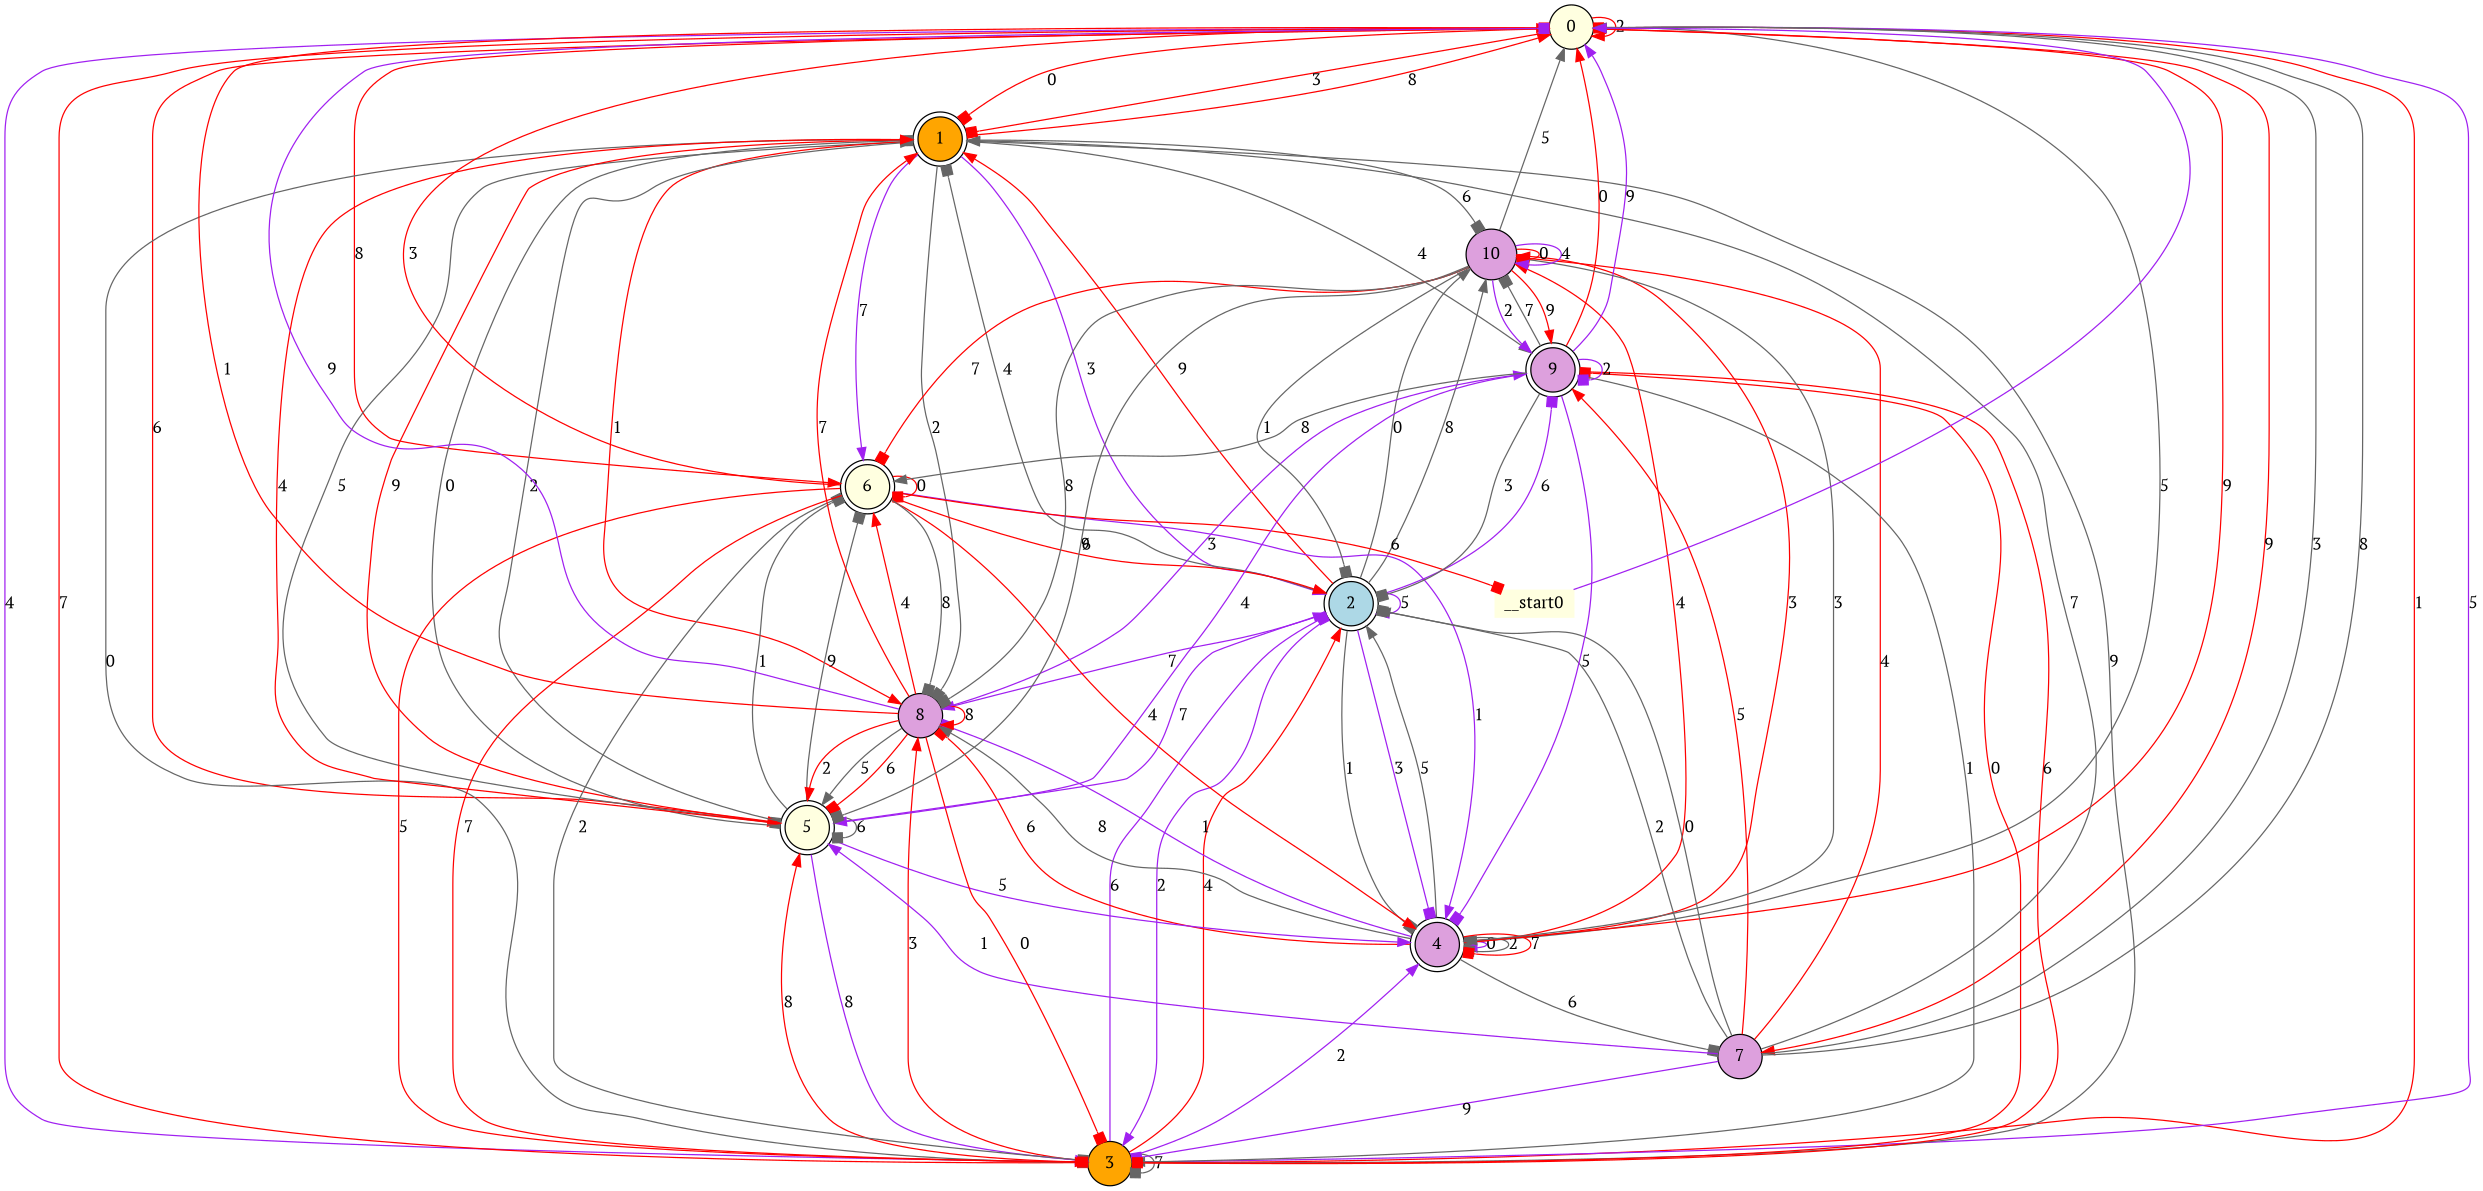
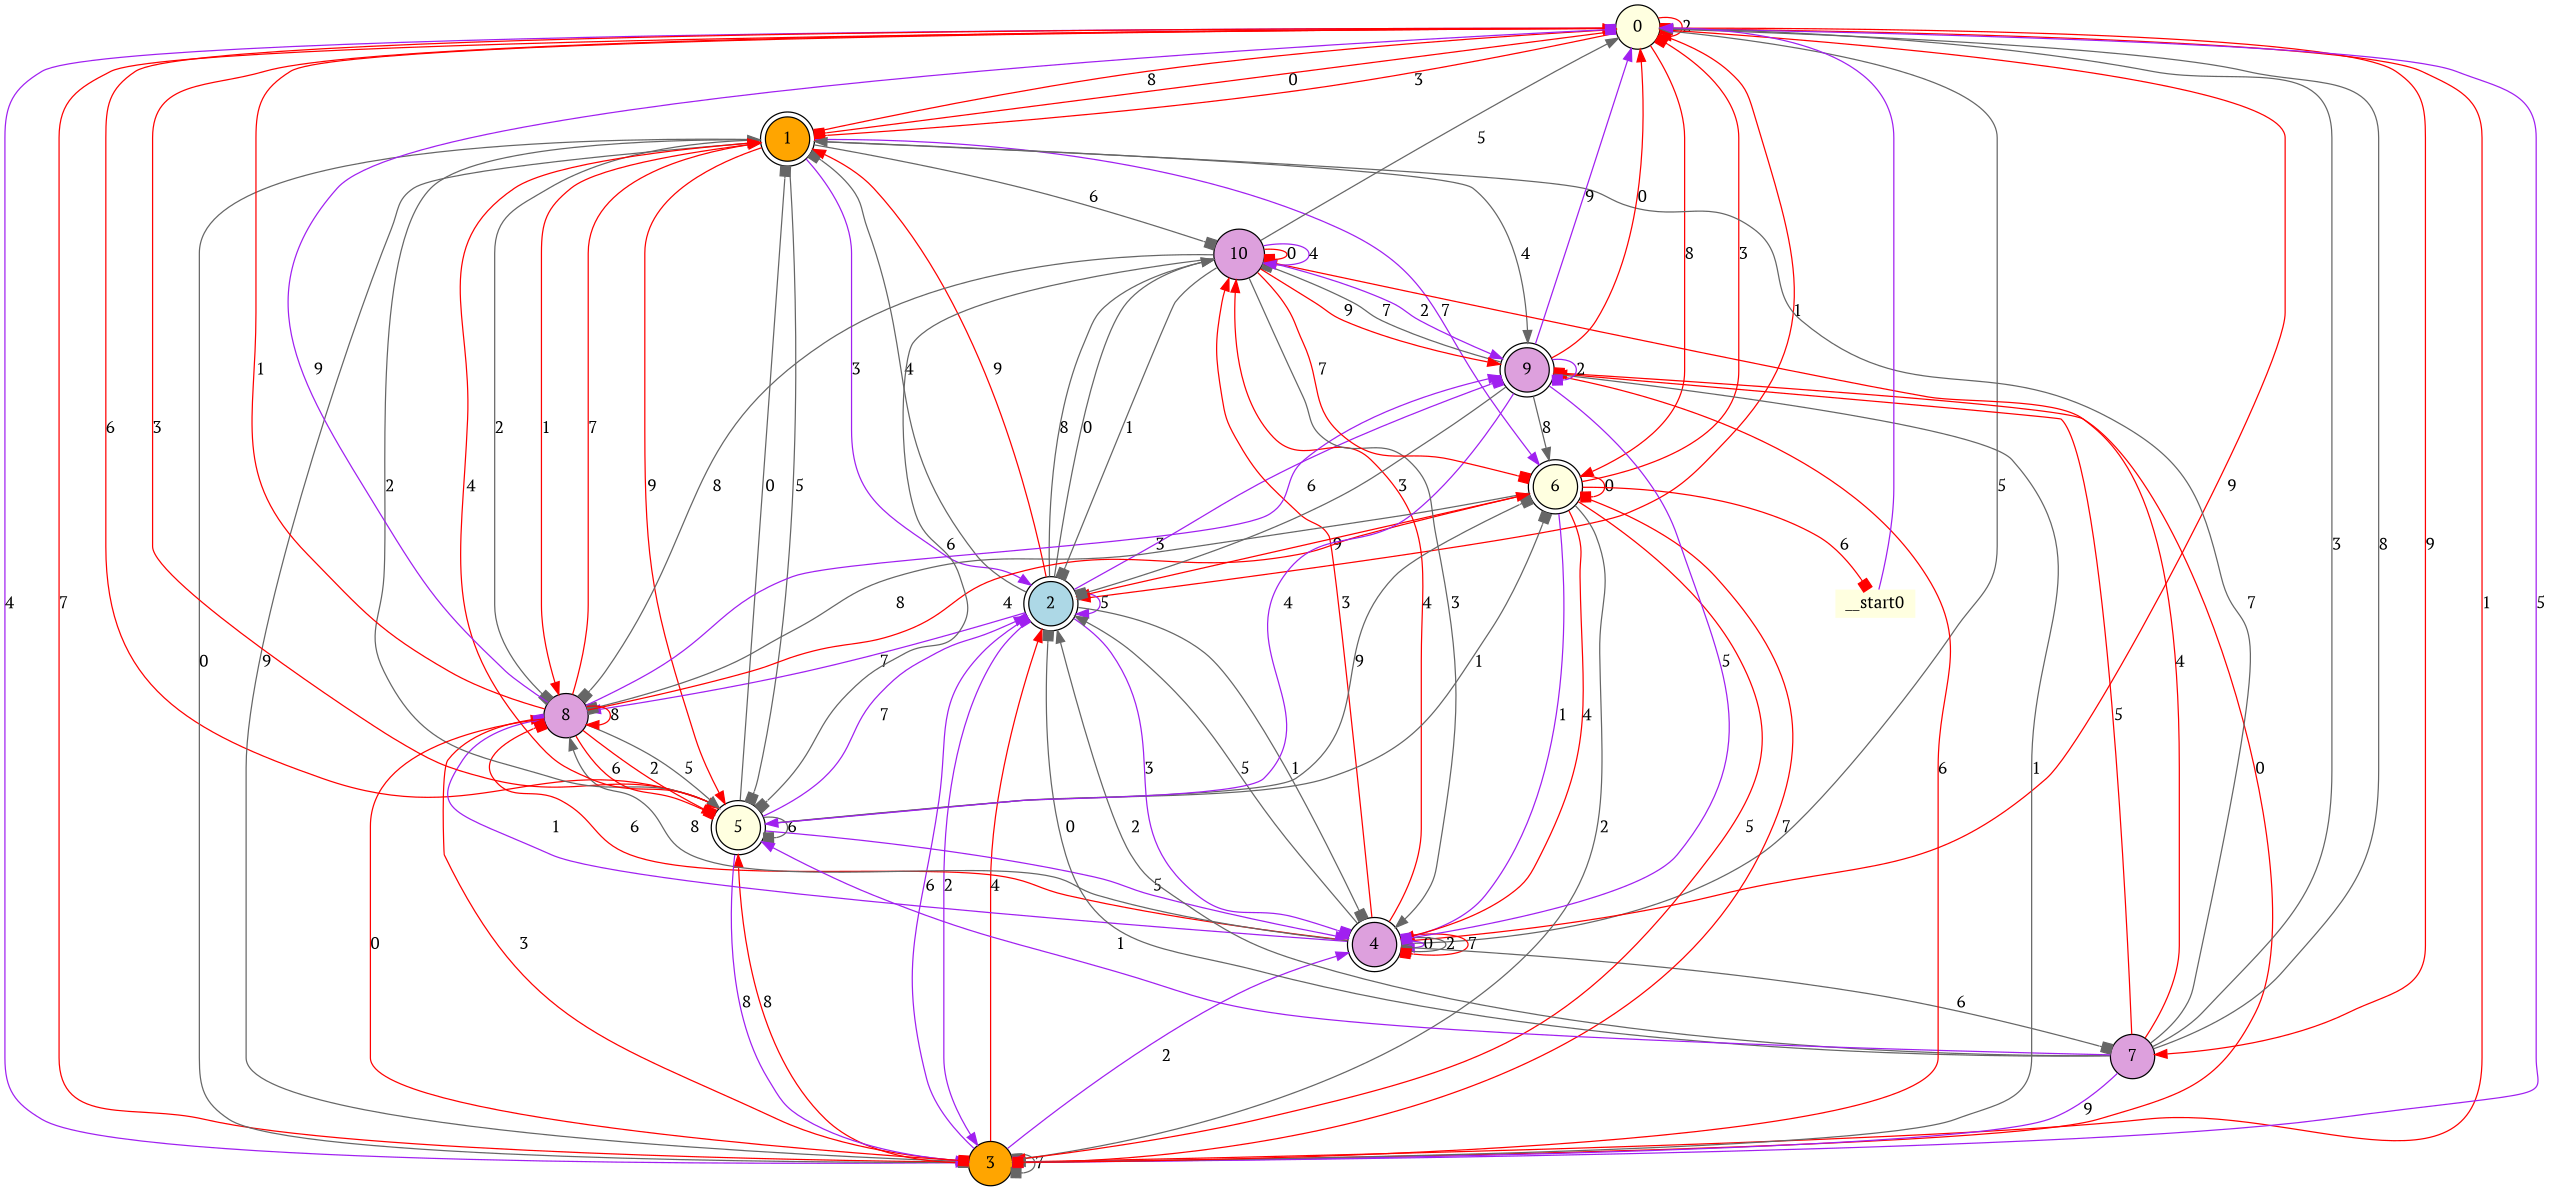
none -> (270, 71)
none -> (1679, 485)
